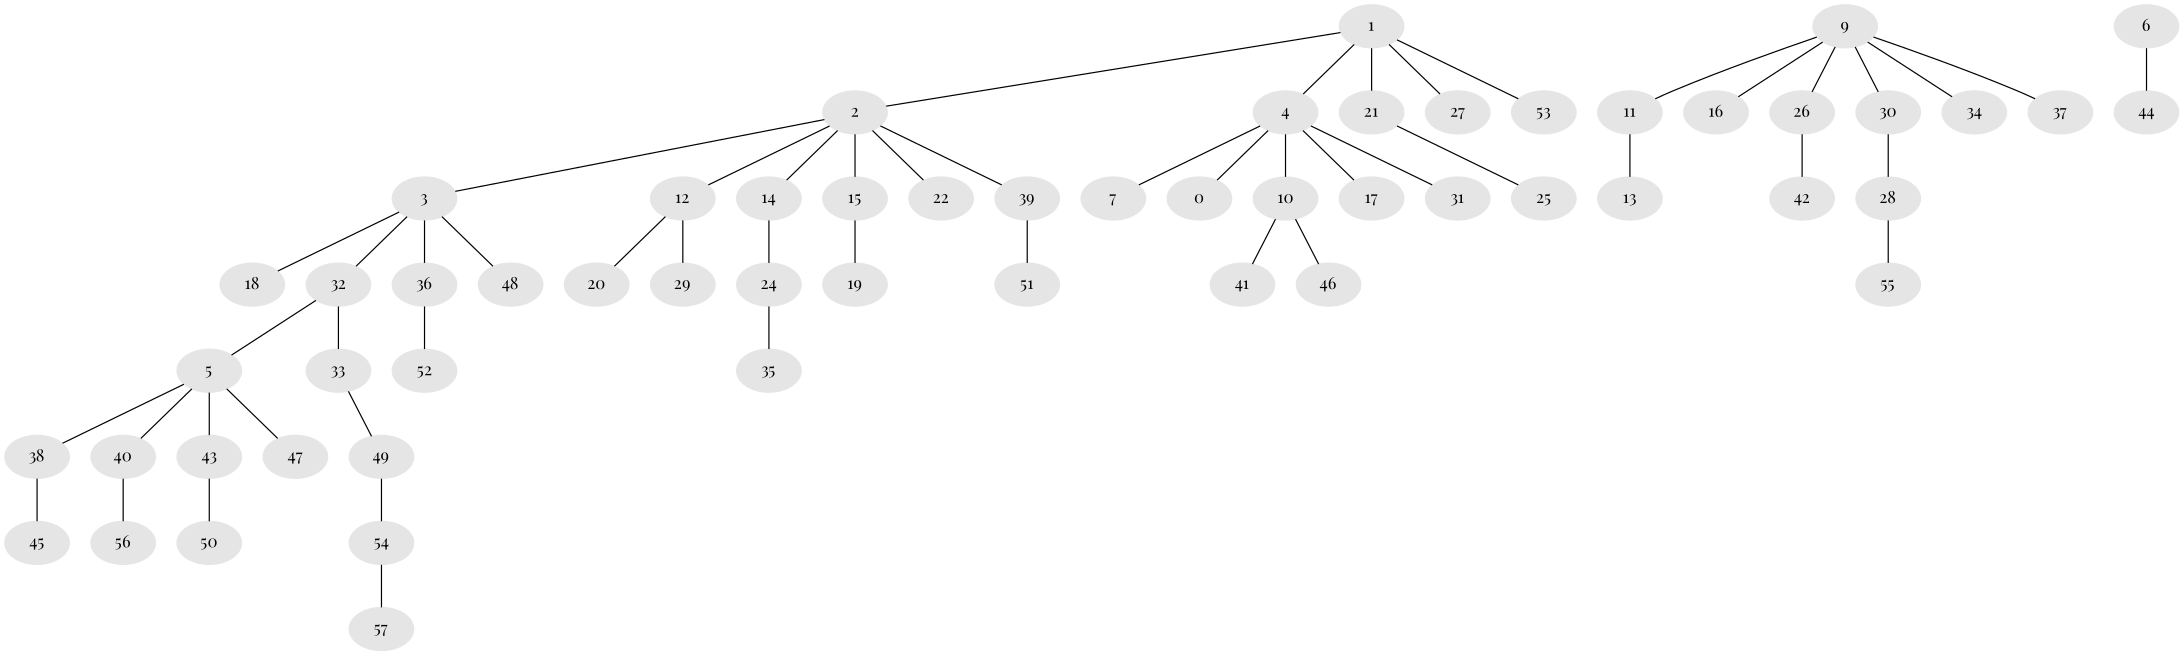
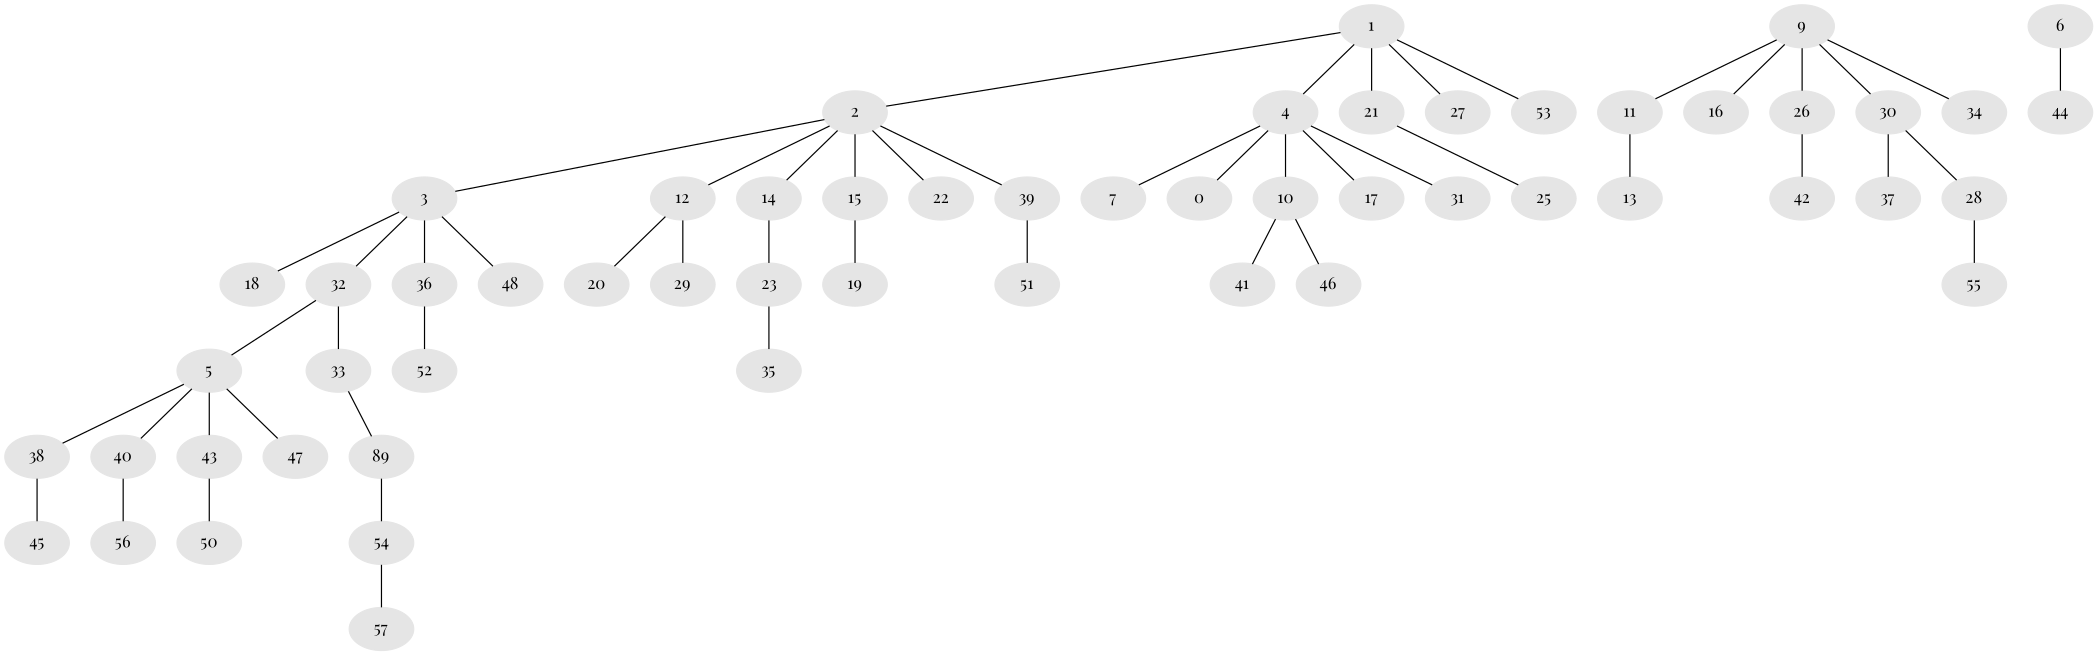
(1955, 66) -> (1888, 156)
(769, 285) -> (769, 285)
(381, 457) -> (381, 457)
